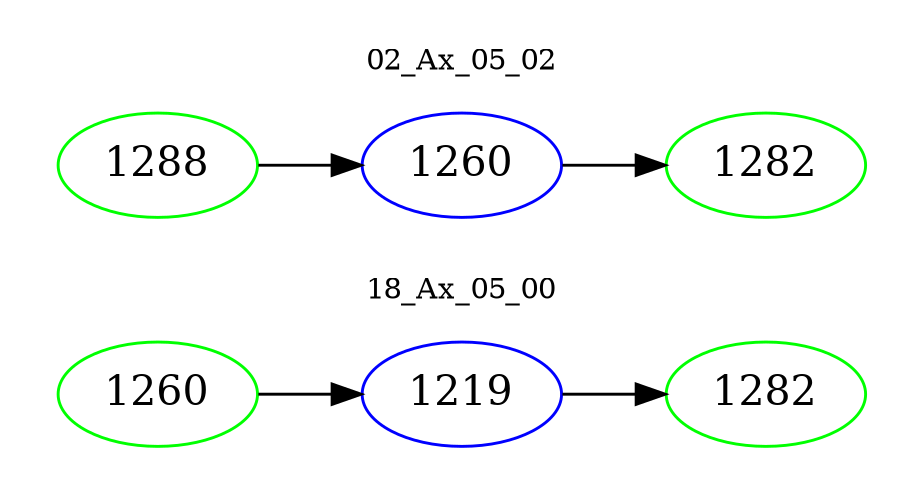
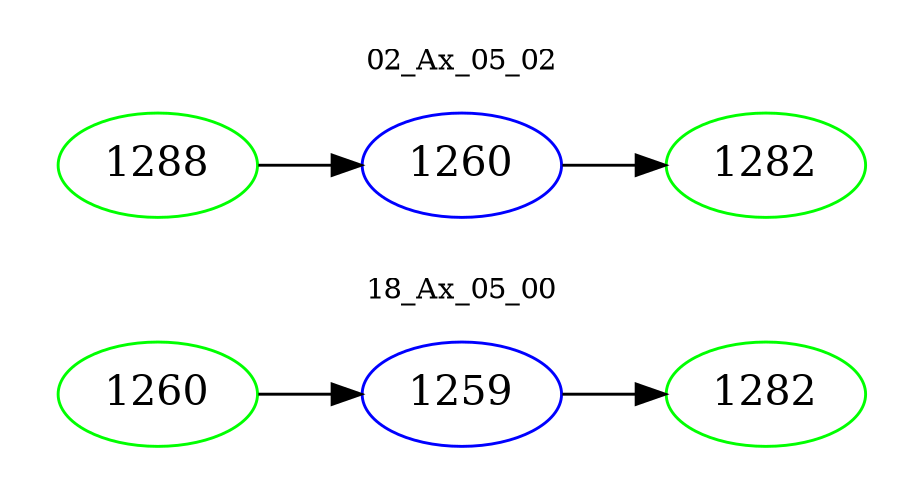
(462, 394) -> (462, 394)
